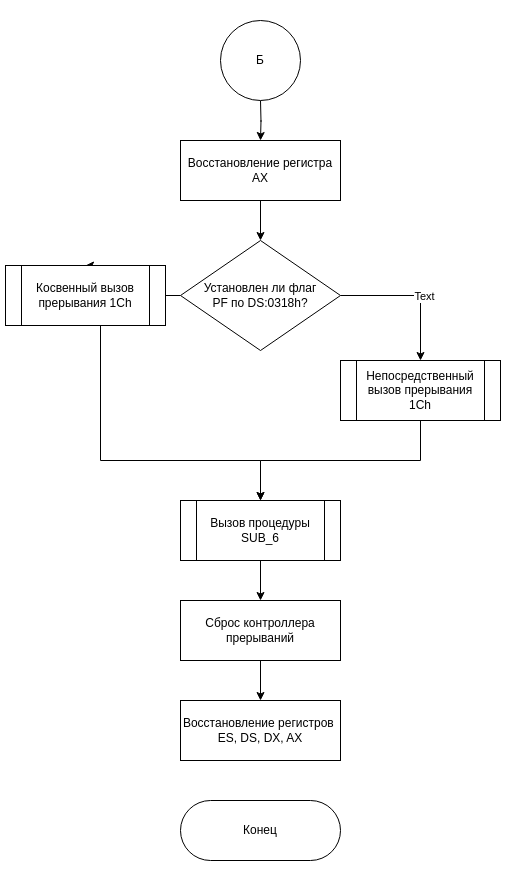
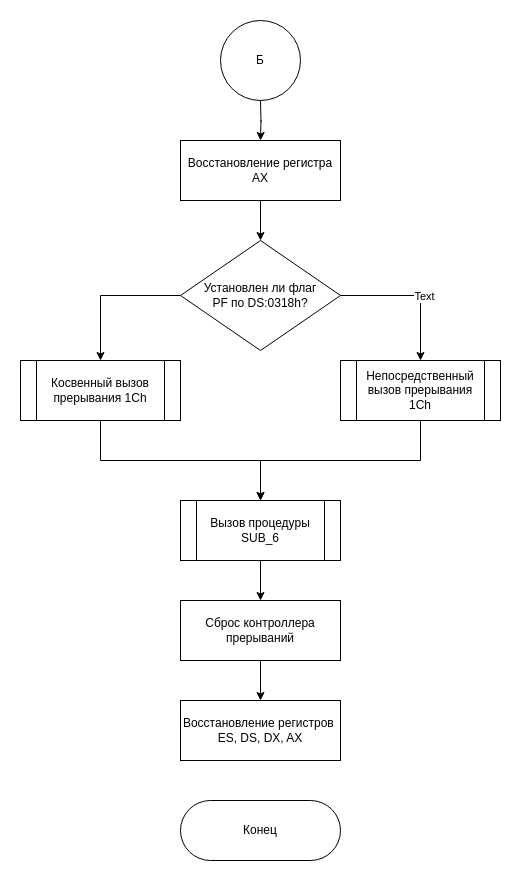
(86, 296) -> (101, 391)
